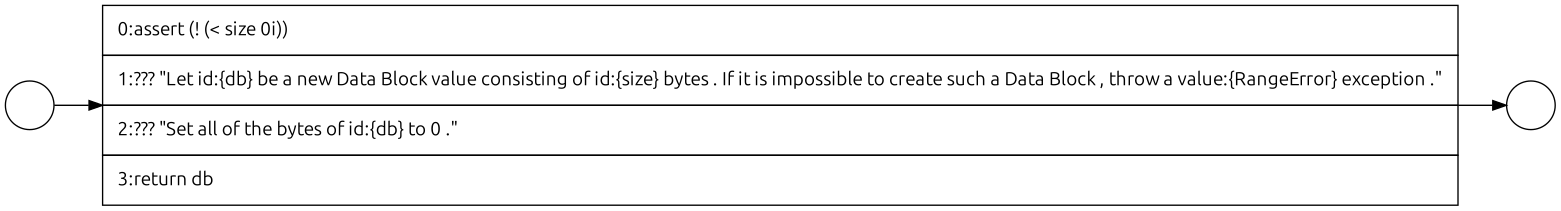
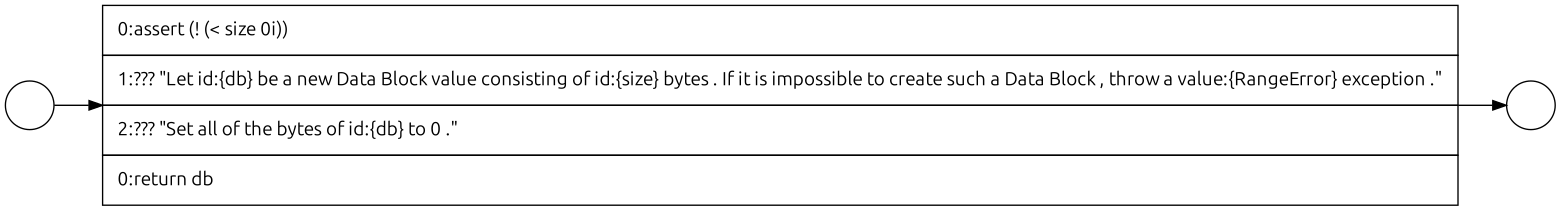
(166, 180) -> (166, 180)
